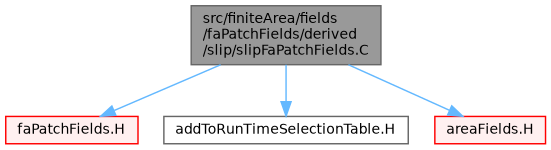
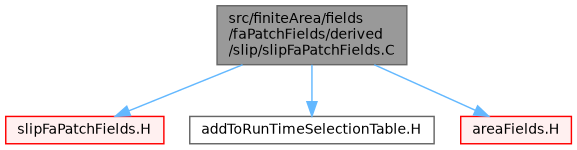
(72, 130) -> (85, 130)
